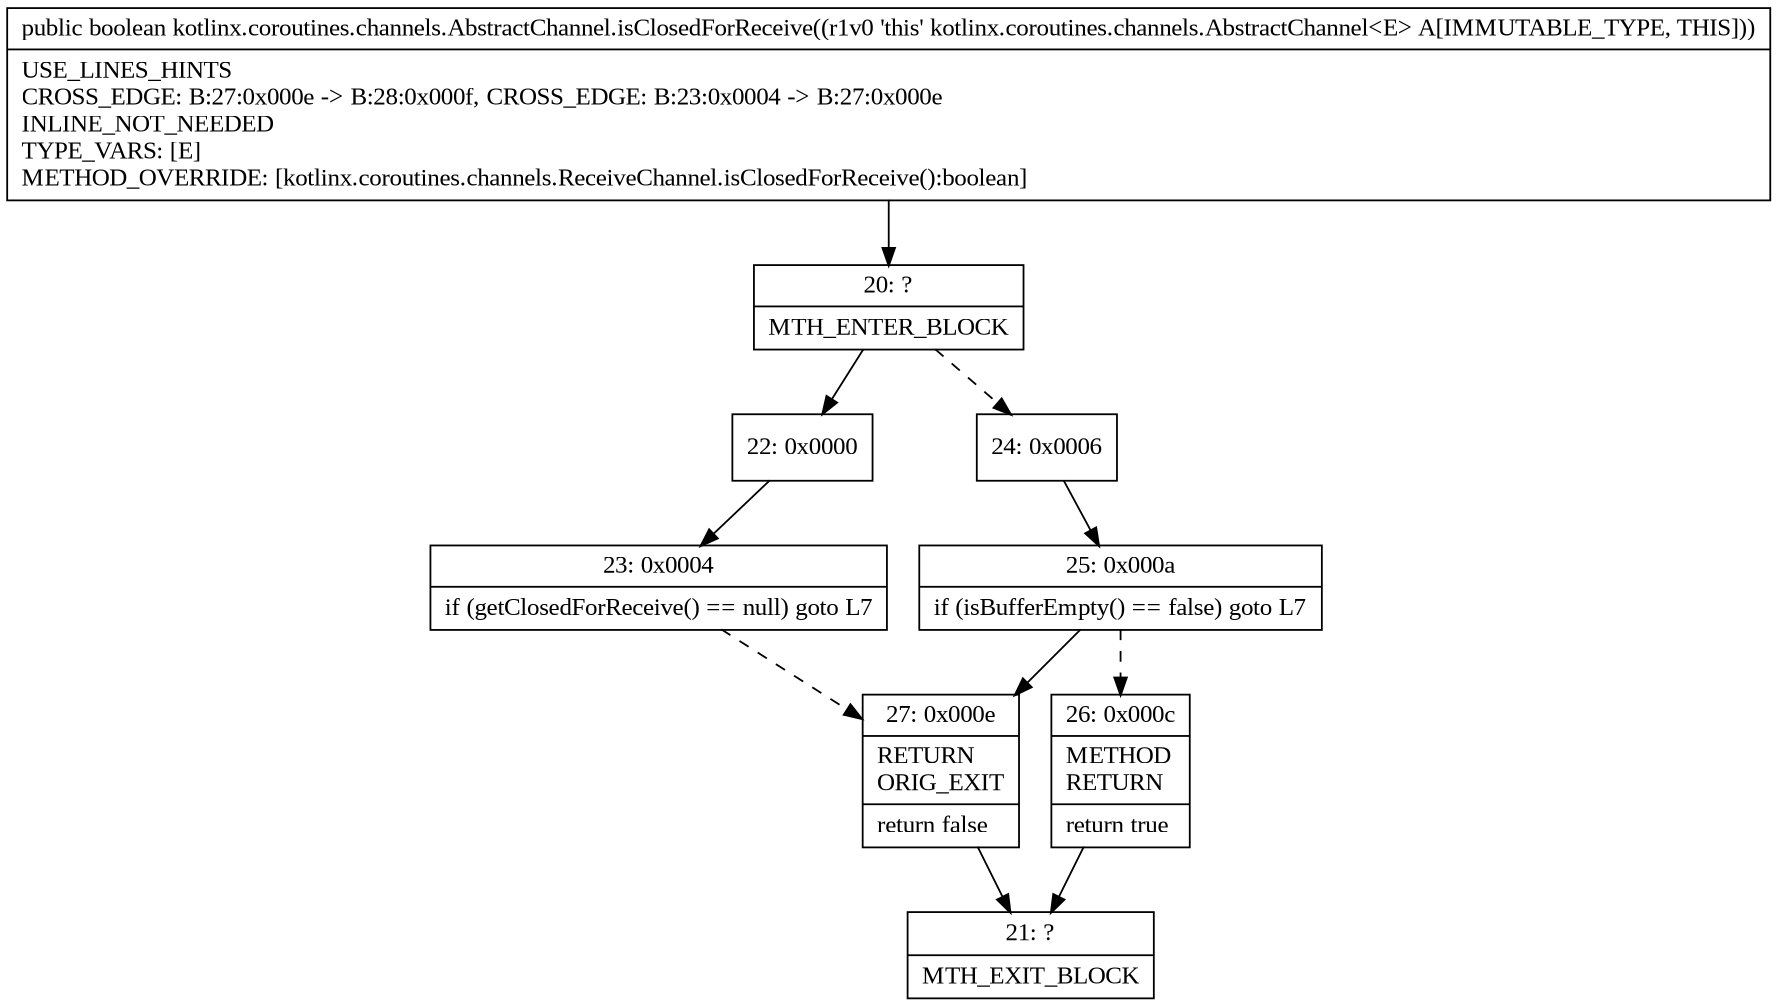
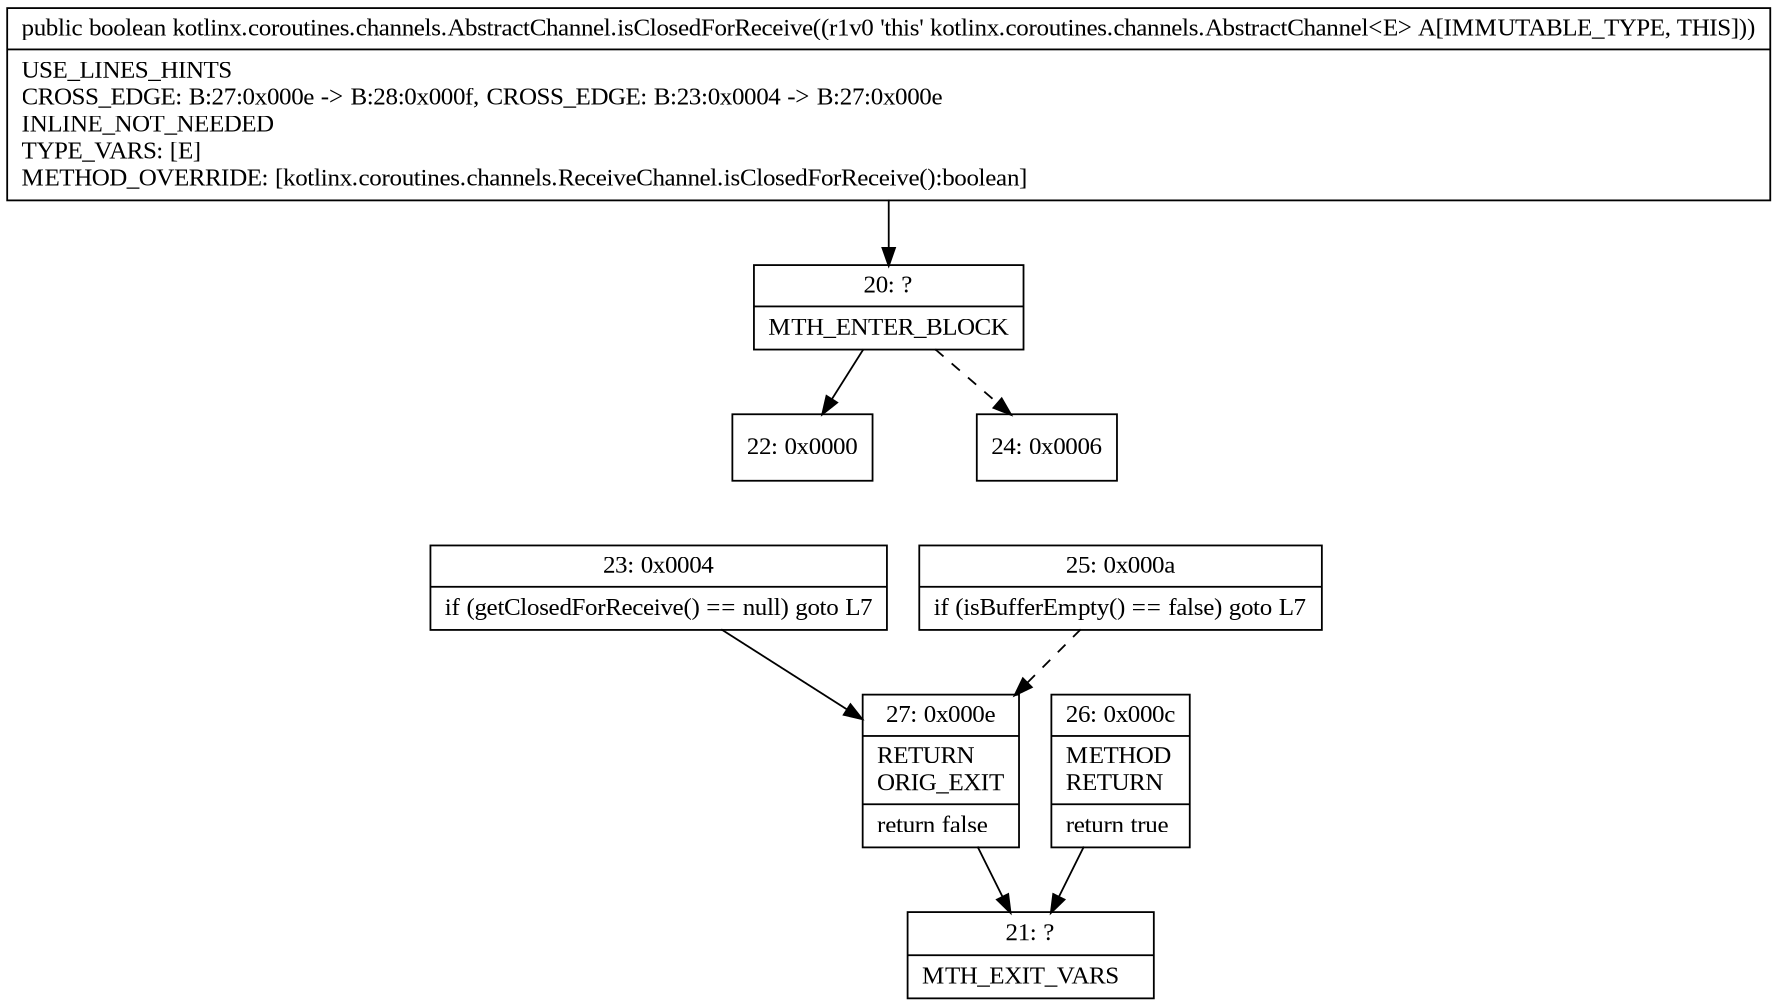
(1077, 505) -> none
(742, 507) -> none
(1121, 653) -> none
(1054, 656) -> (1054, 656)
(784, 669) -> (784, 669)
(1031, 976) -> (1021, 976)
